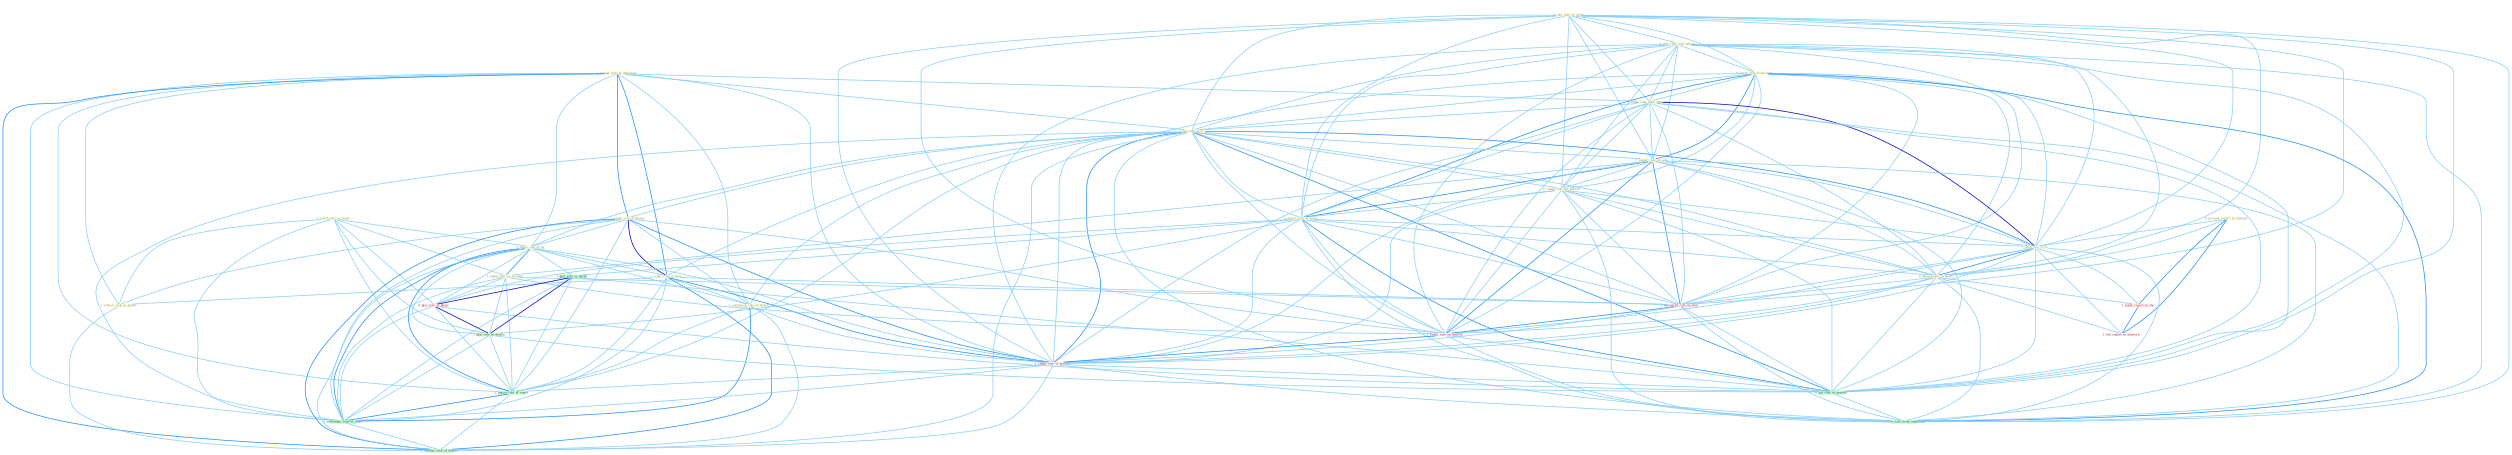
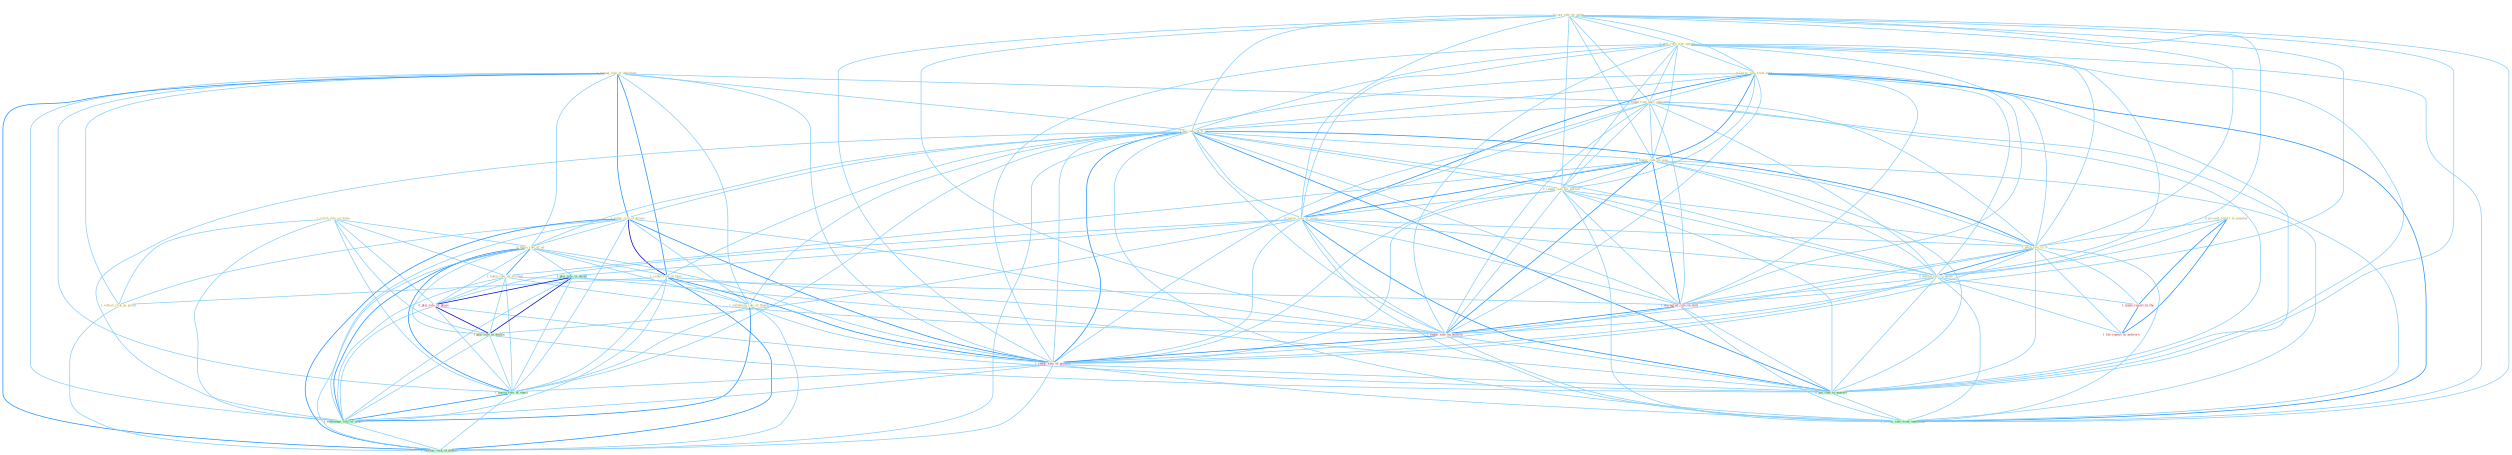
(1874, 137) -> (1874, 137)
(1173, 291) -> (1037, 304)
